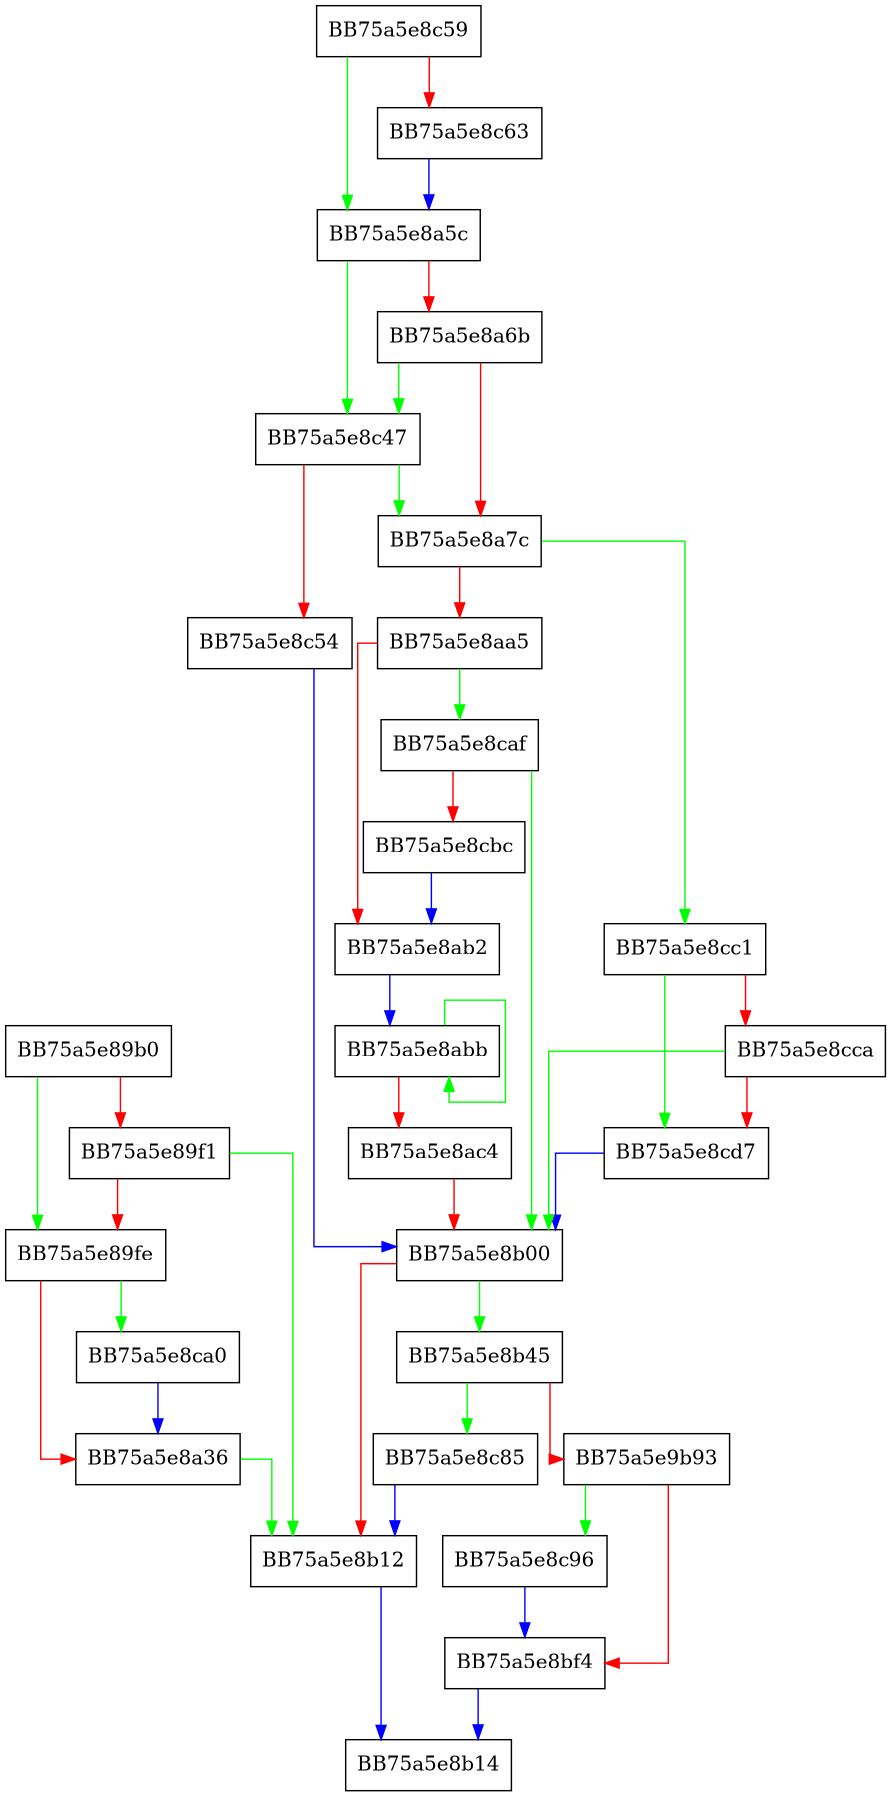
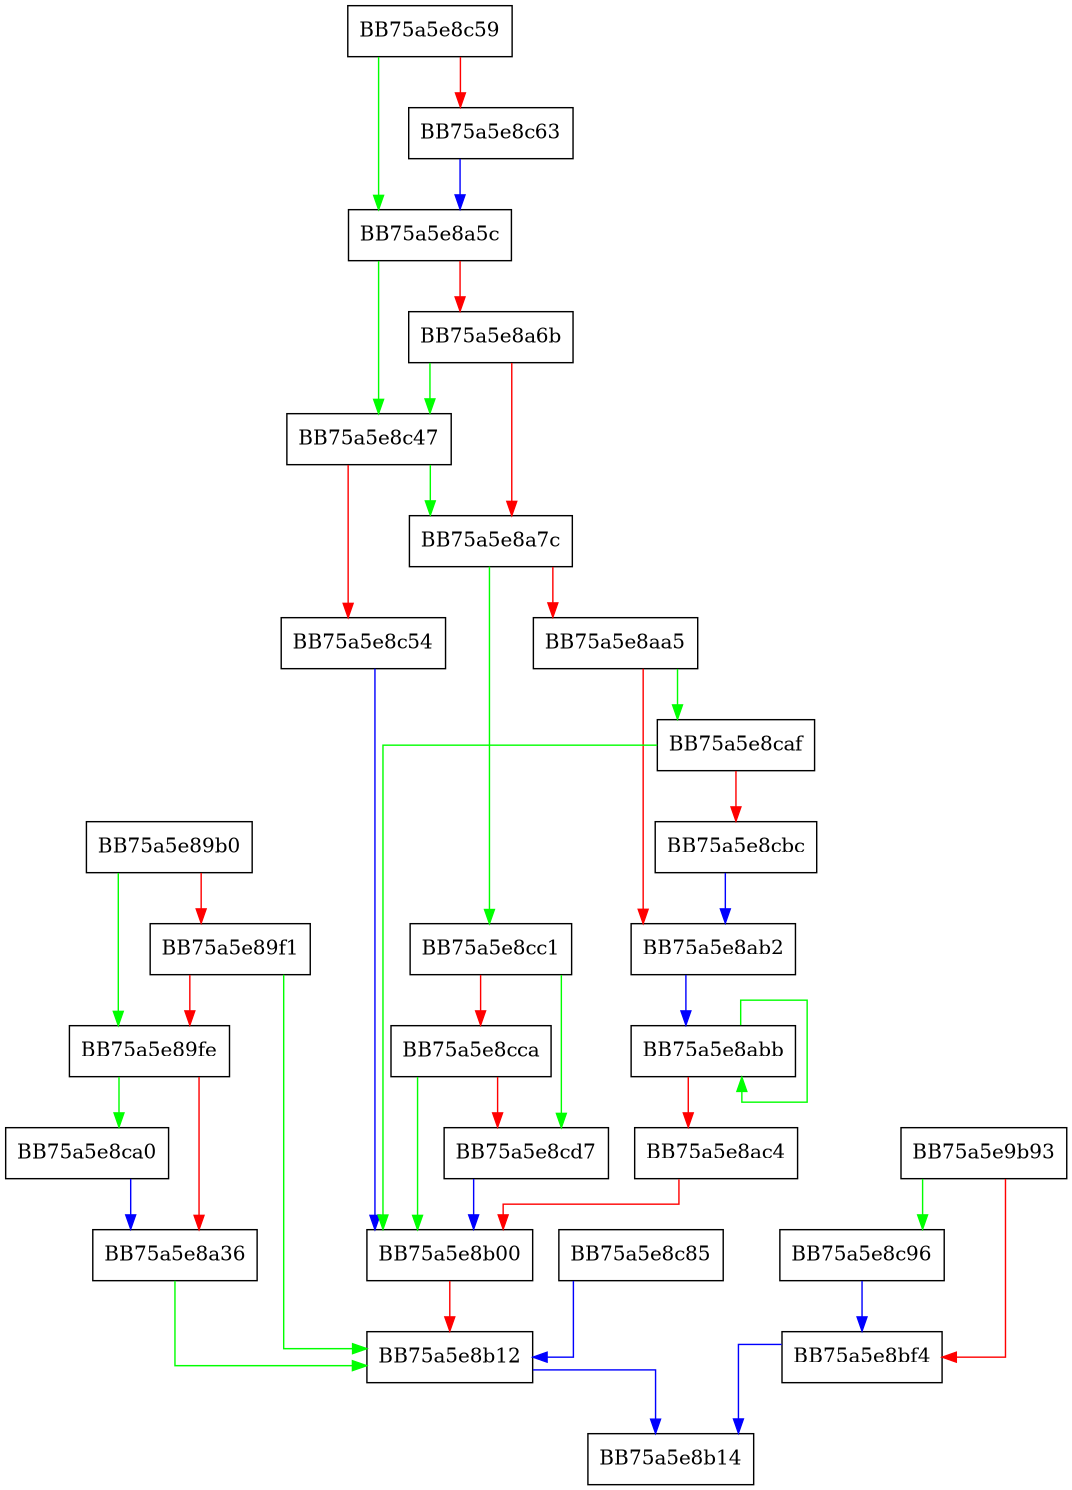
(480, 1357) -> none
